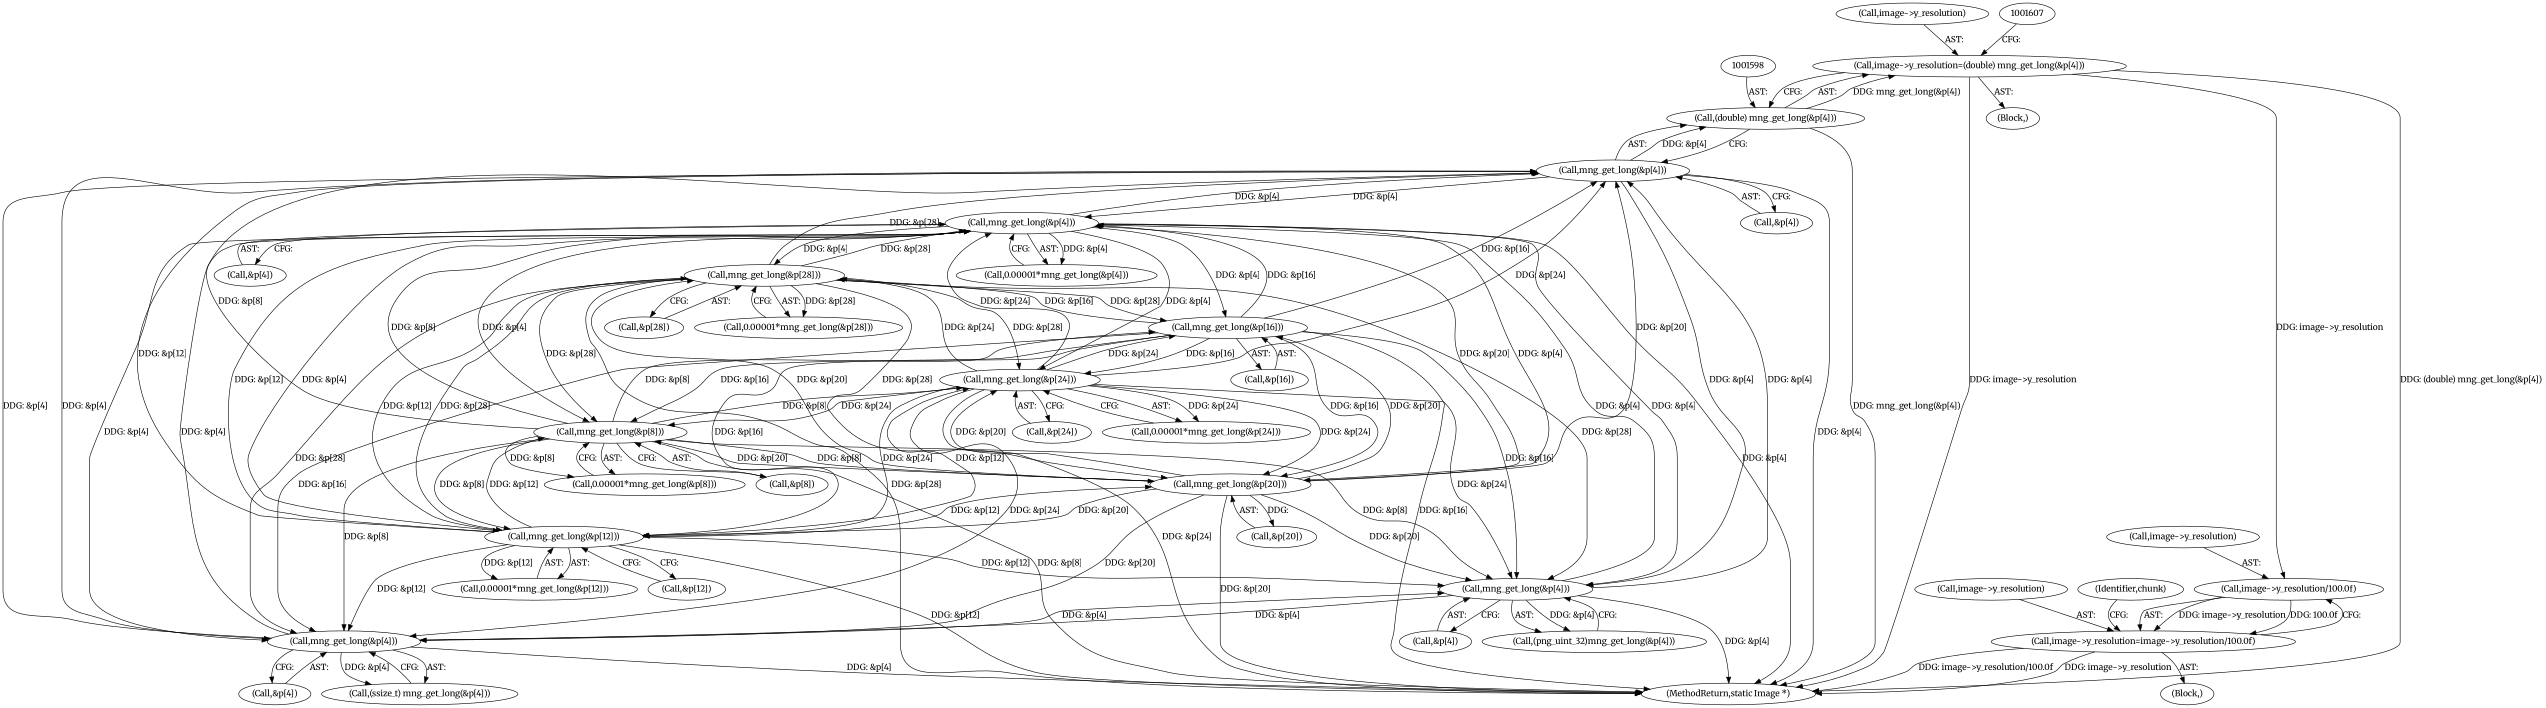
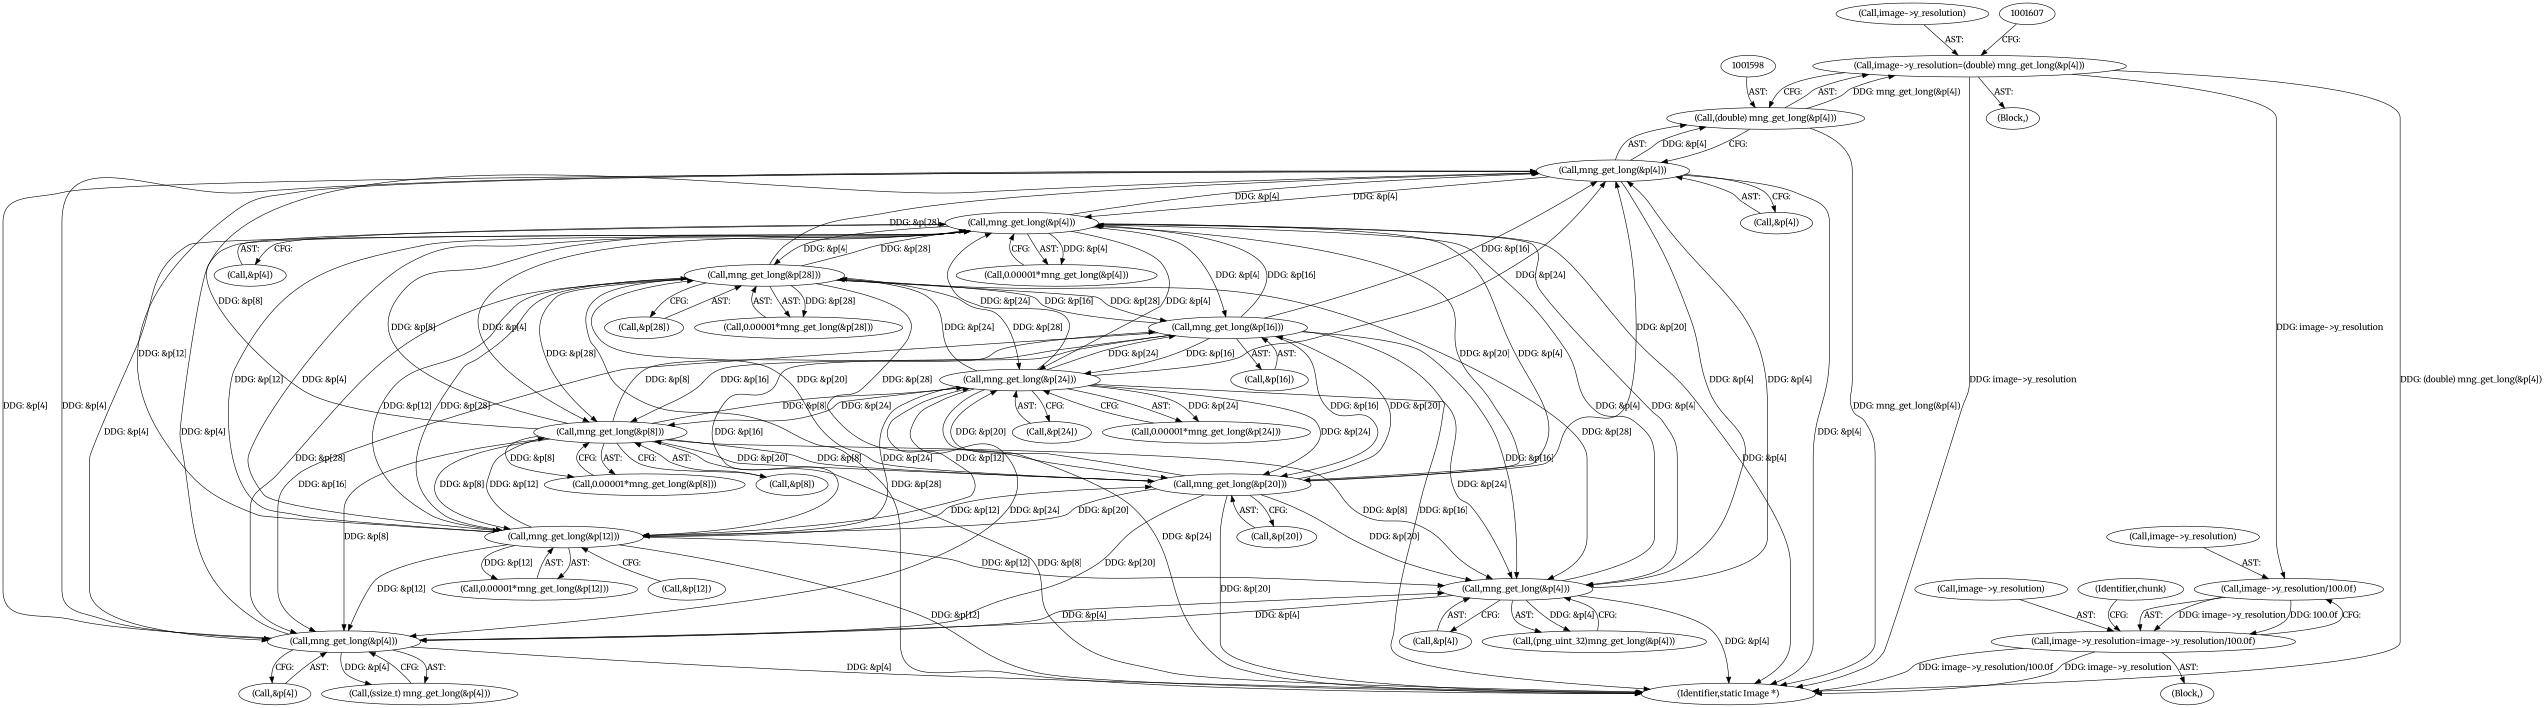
(764, 302) -> (764, 302)
(1279, 511) -> (1279, 511)
(642, 557) -> none
(1728, 694) -> (1728, 694)
